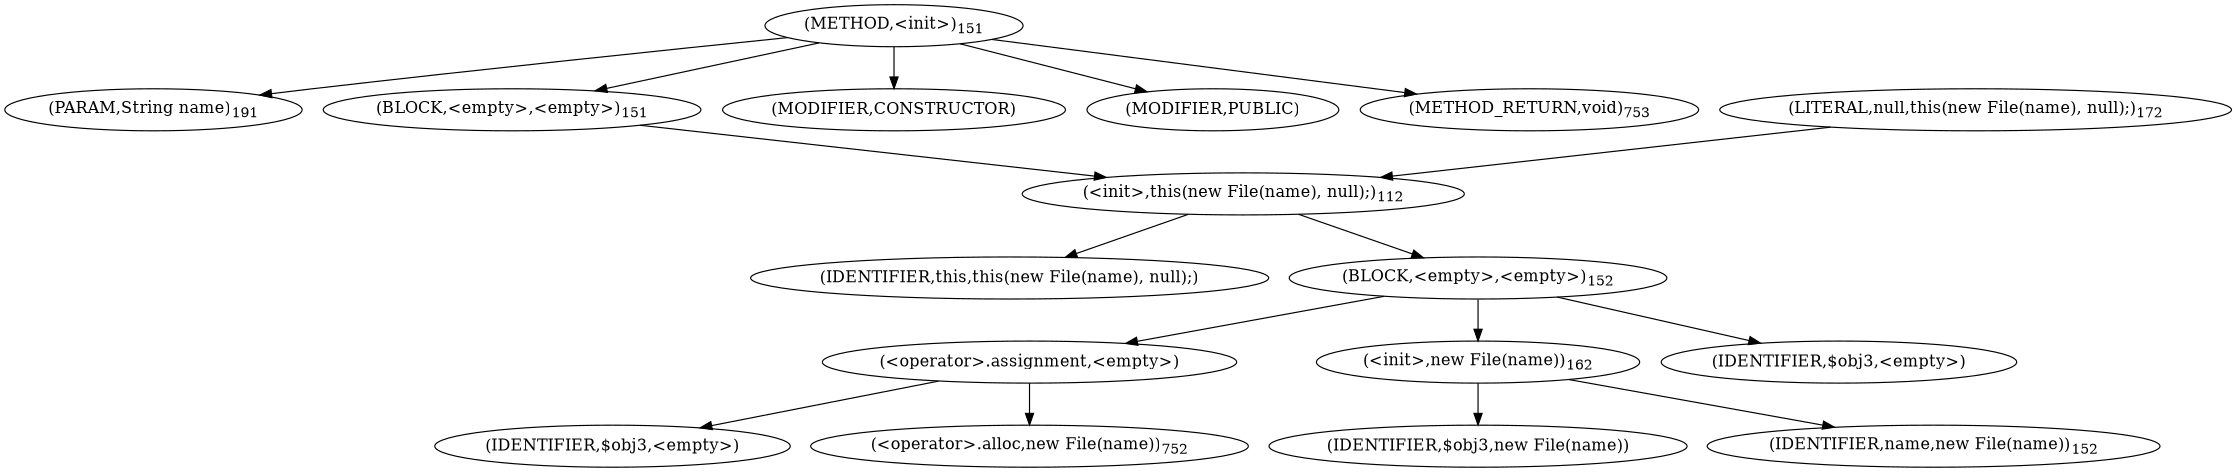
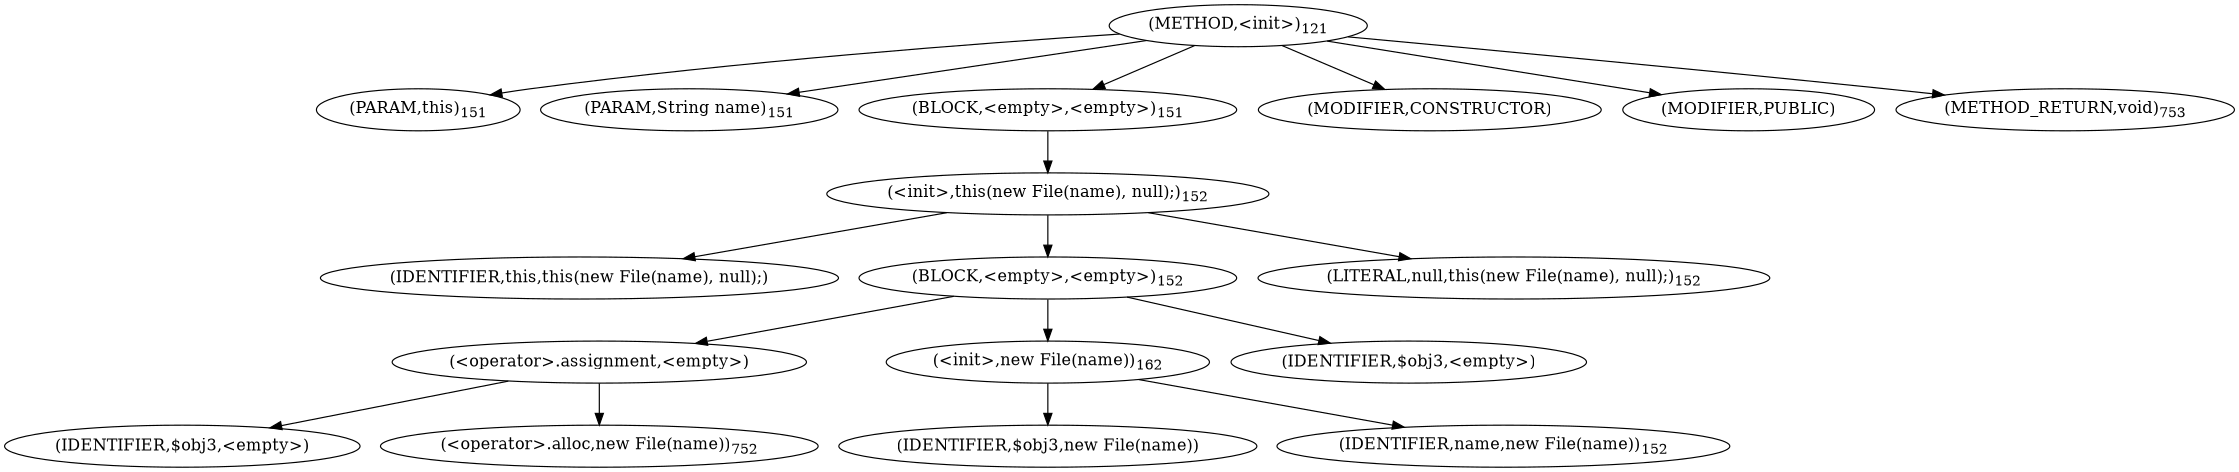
(971, 24) -> (1315, 24)
(245, 108) -> (781, 108)
(2150, 108) -> (1688, 276)
none -> (418, 110)
(1611, 152) -> (1274, 235)
(1390, 192) -> (1195, 192)
